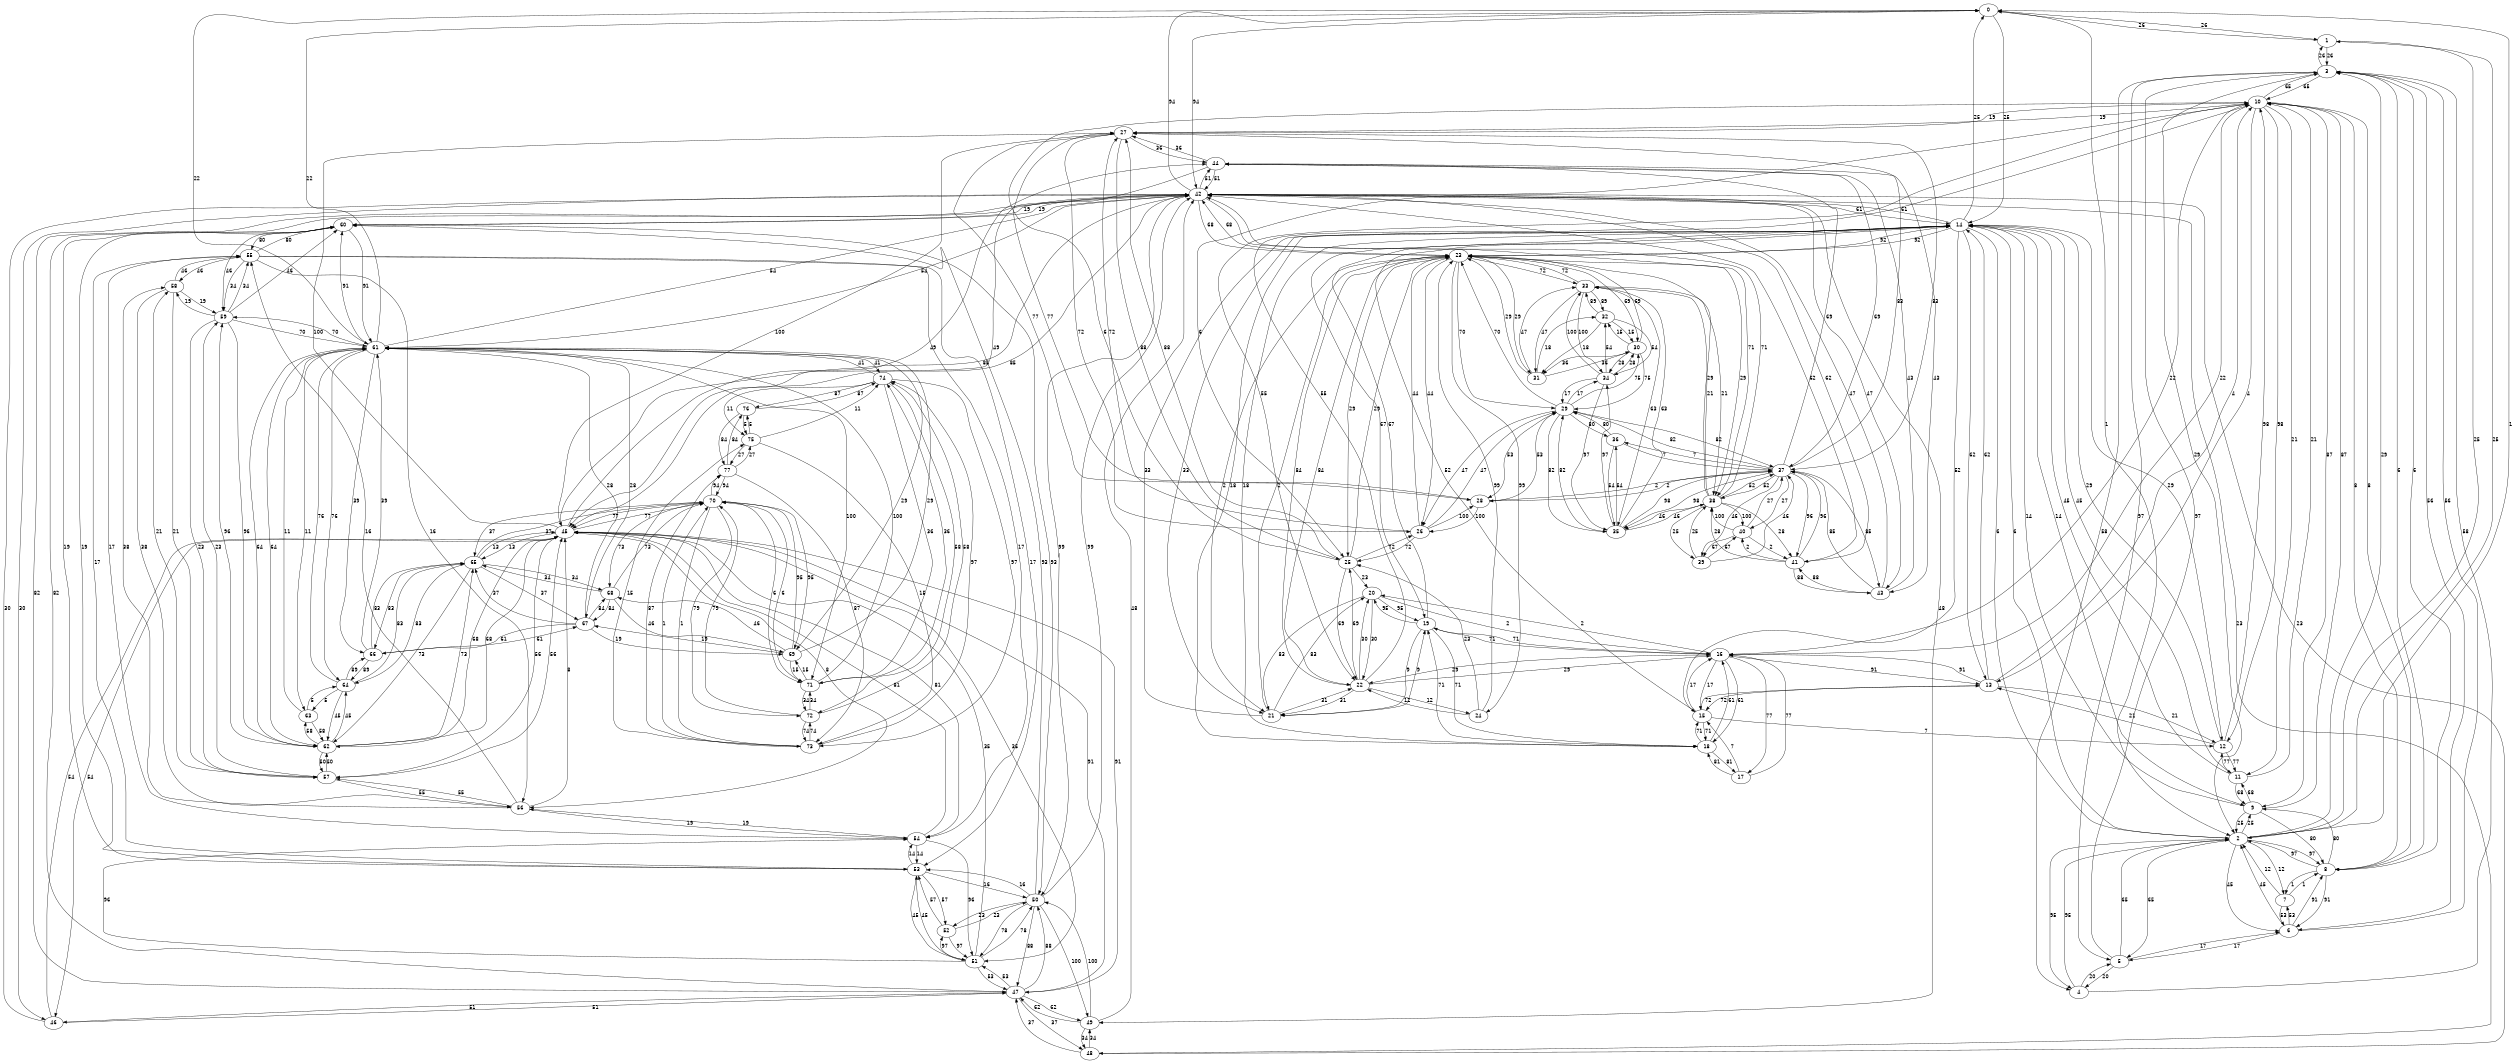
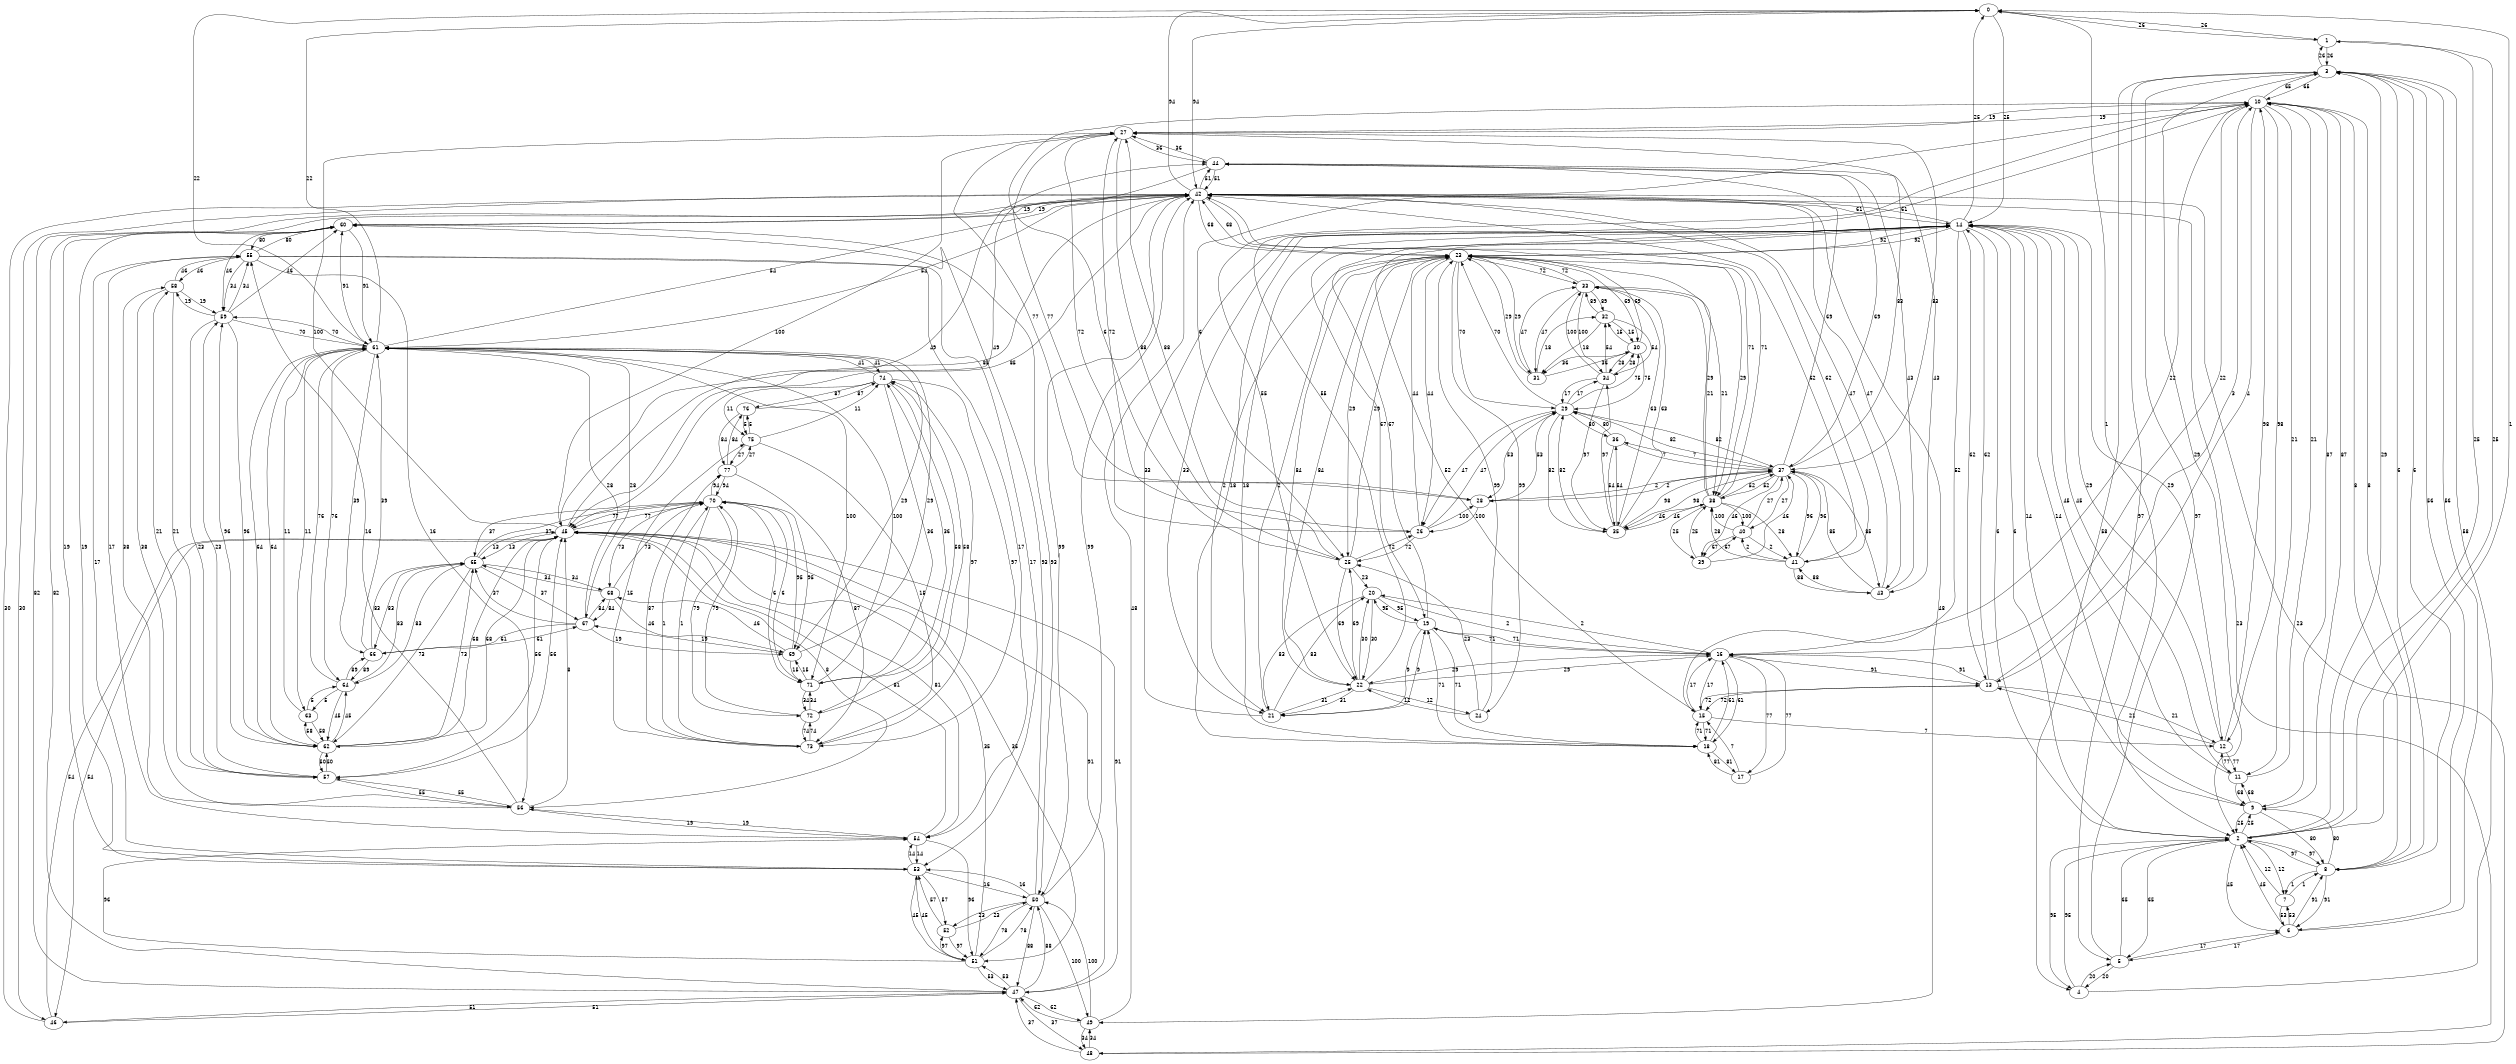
(2233, 394) -> (2233, 394)
